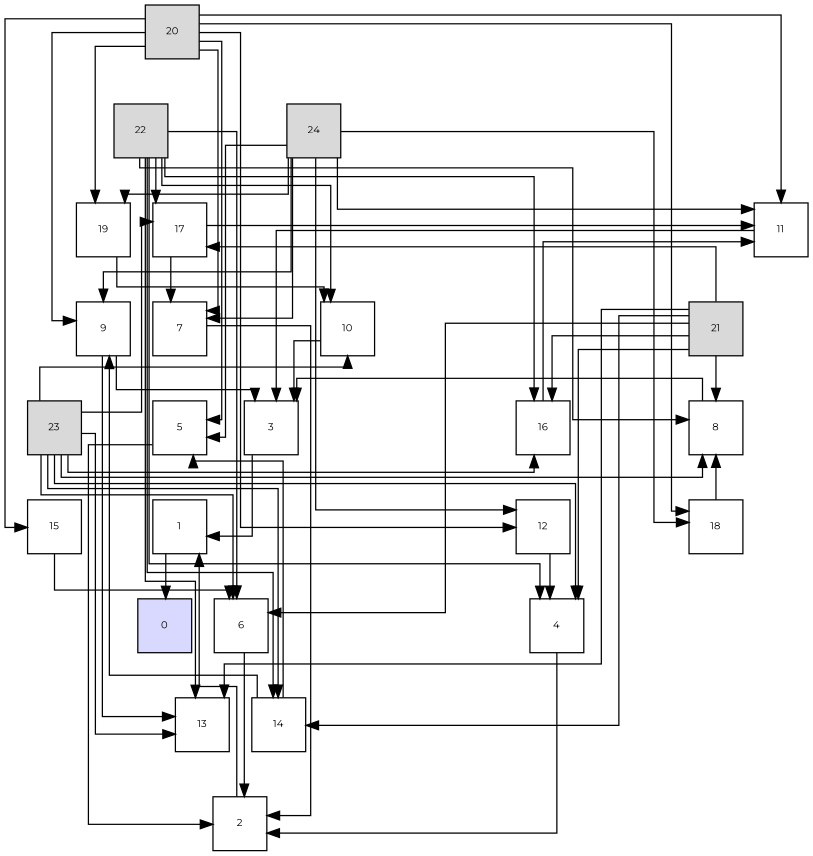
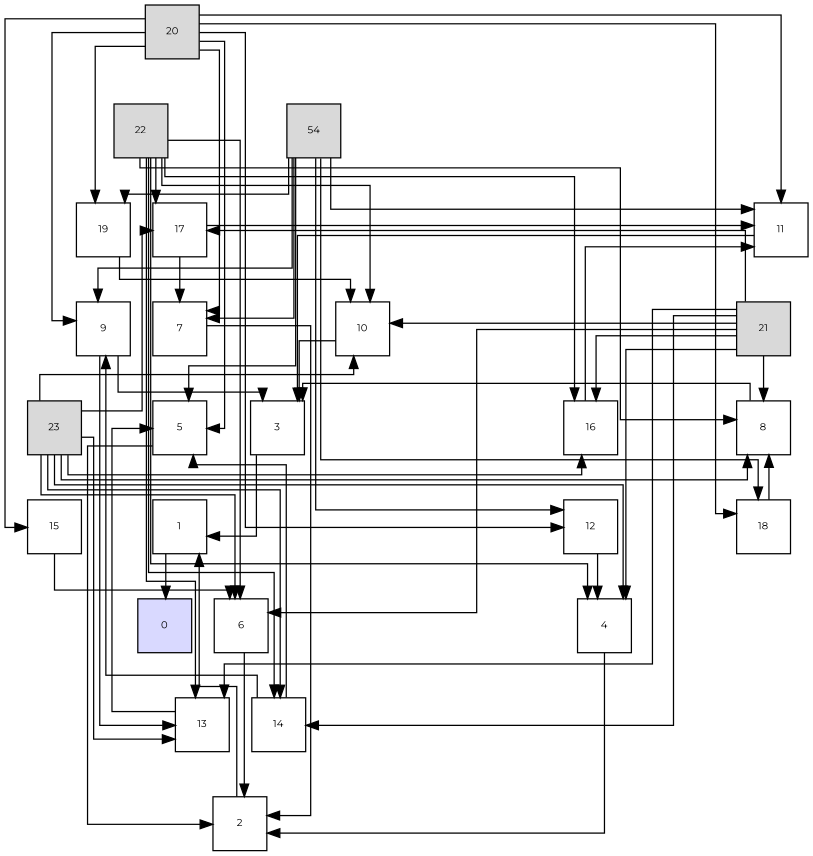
(314, 131) -> (314, 131)
none -> (569, 323)
none -> (112, 588)
